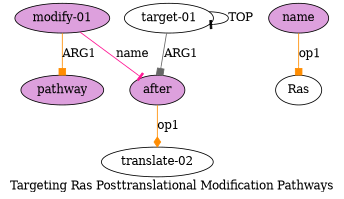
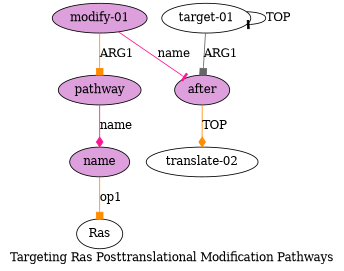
none -> (100, 121)
(169, 126) -> (215, 126)
